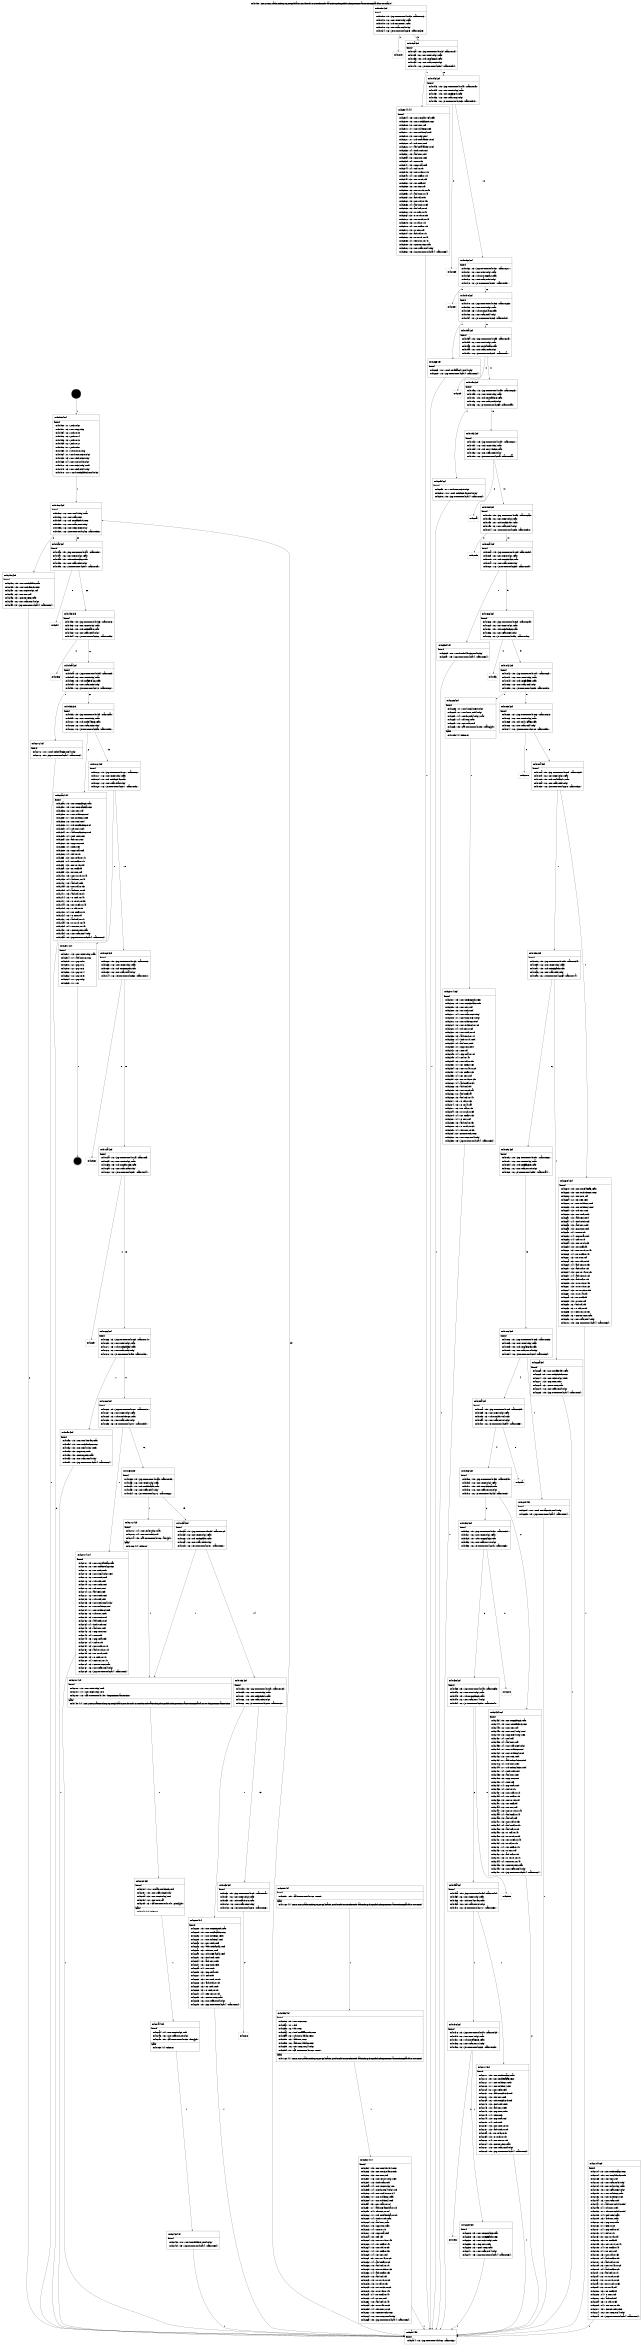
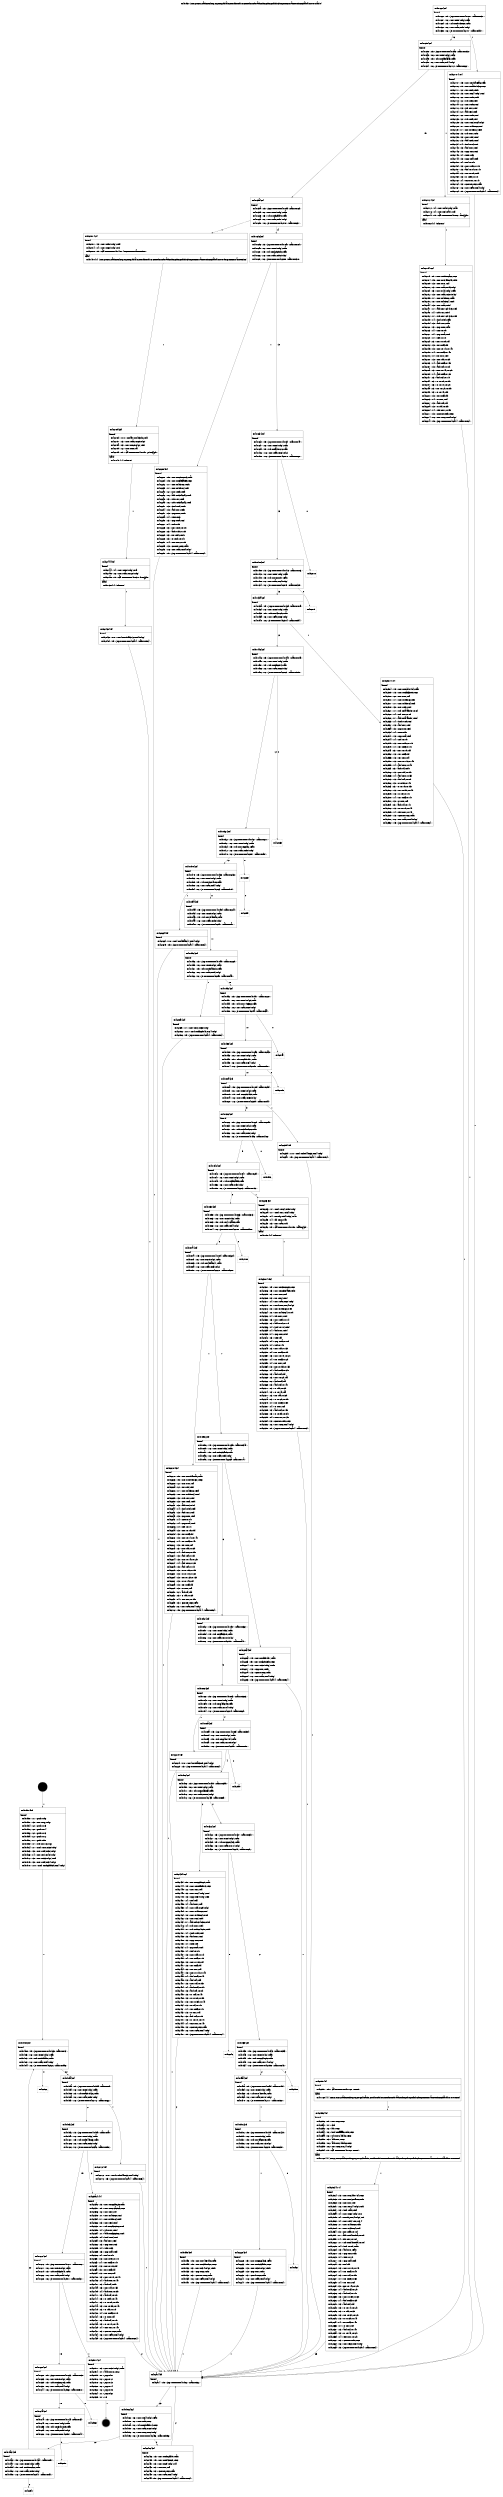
(477, 379) -> (244, 895)
(76, 489) -> (43, 1954)
none -> (277, 509)
(124, 1343) -> none
(149, 1613) -> (445, 246)
(503, 2109) -> none
(424, 2326) -> (316, 2354)
